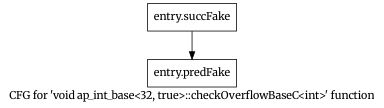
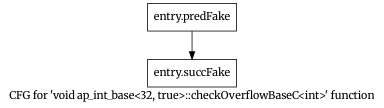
(192, 41) -> (192, 41)
